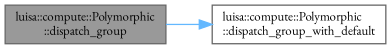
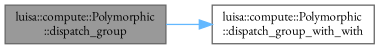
(299, 24) -> (293, 24)
